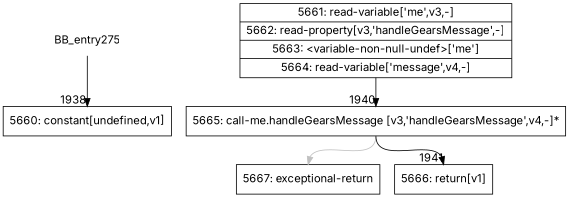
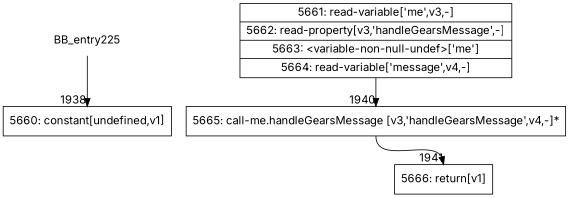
(87, 41) -> (87, 41)
(308, 179) -> none
